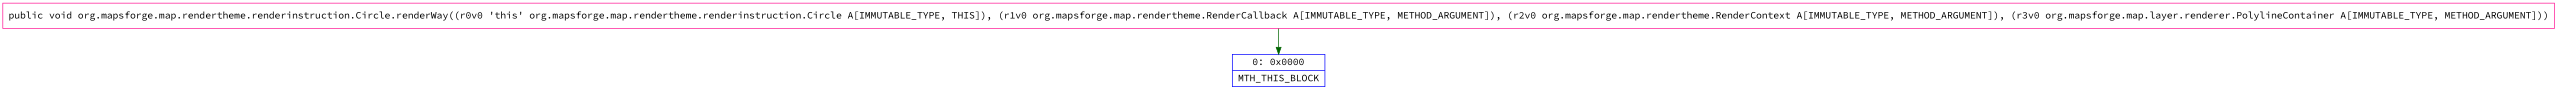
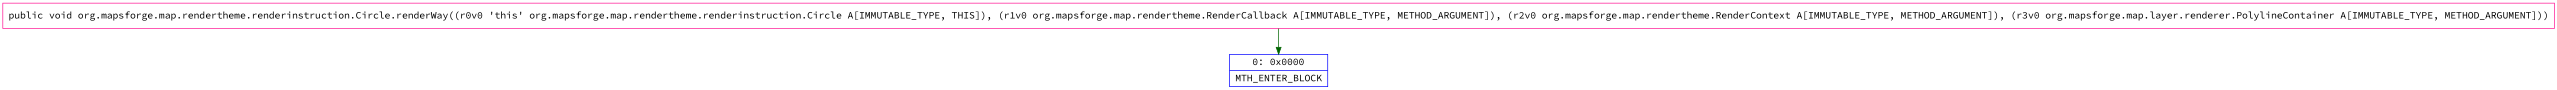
(1279, 78) -> (1279, 78)
